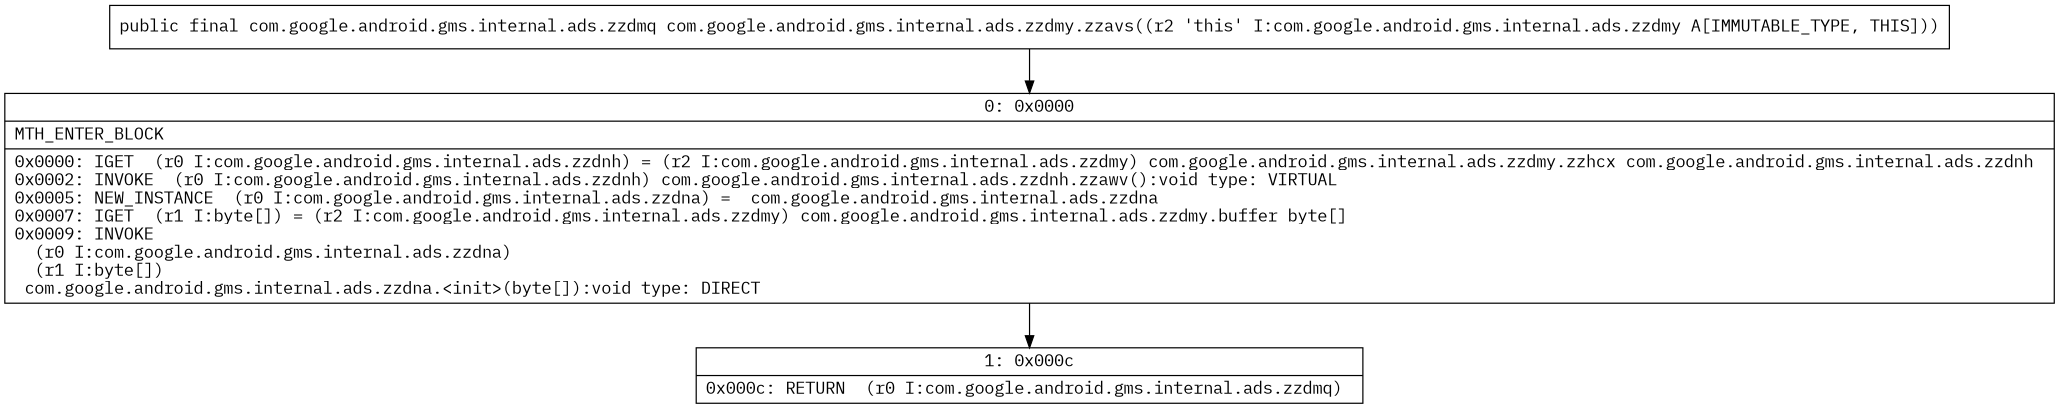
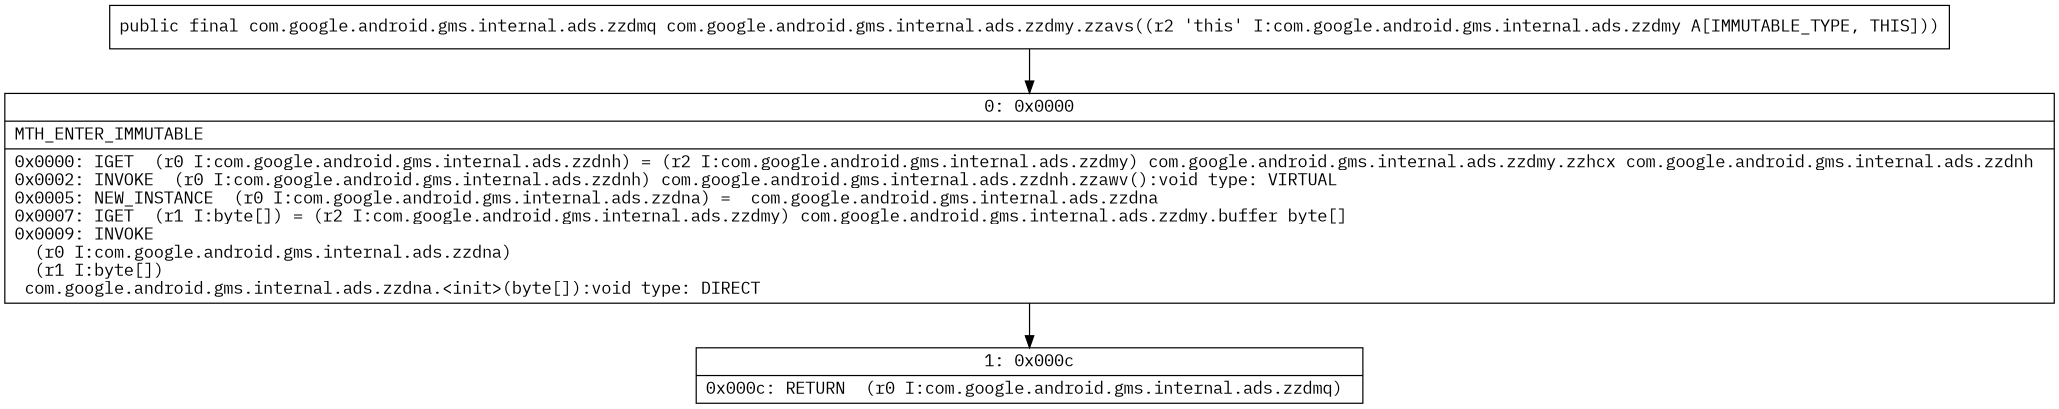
(89, 134) -> (109, 134)
